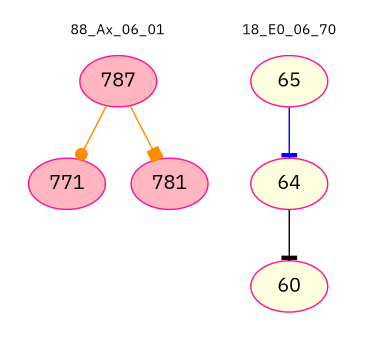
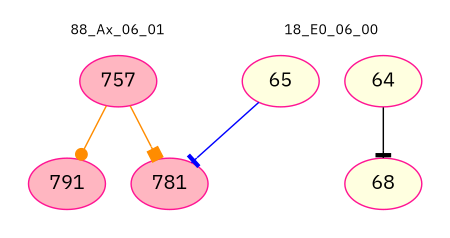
(290, 31) -> (332, 31)
(118, 81) -> (118, 81)
(289, 129) -> (240, 119)
(67, 184) -> (67, 184)
(289, 286) -> (383, 184)
